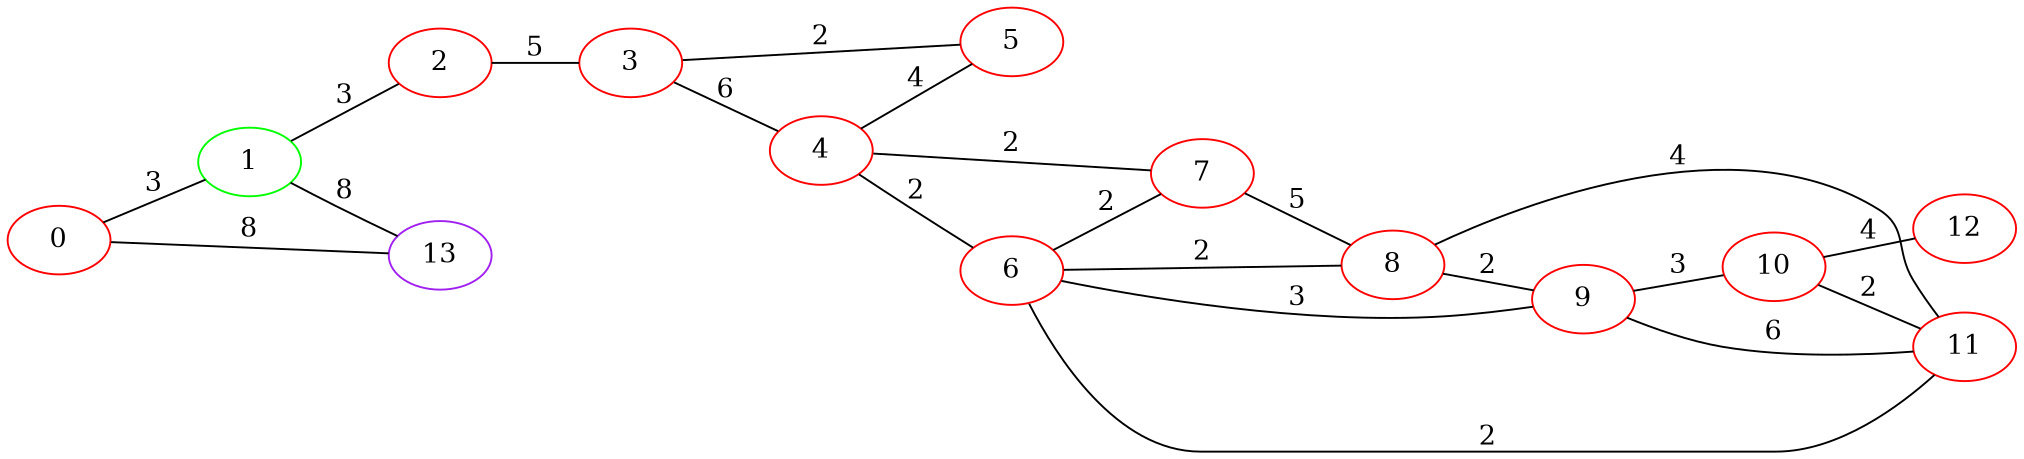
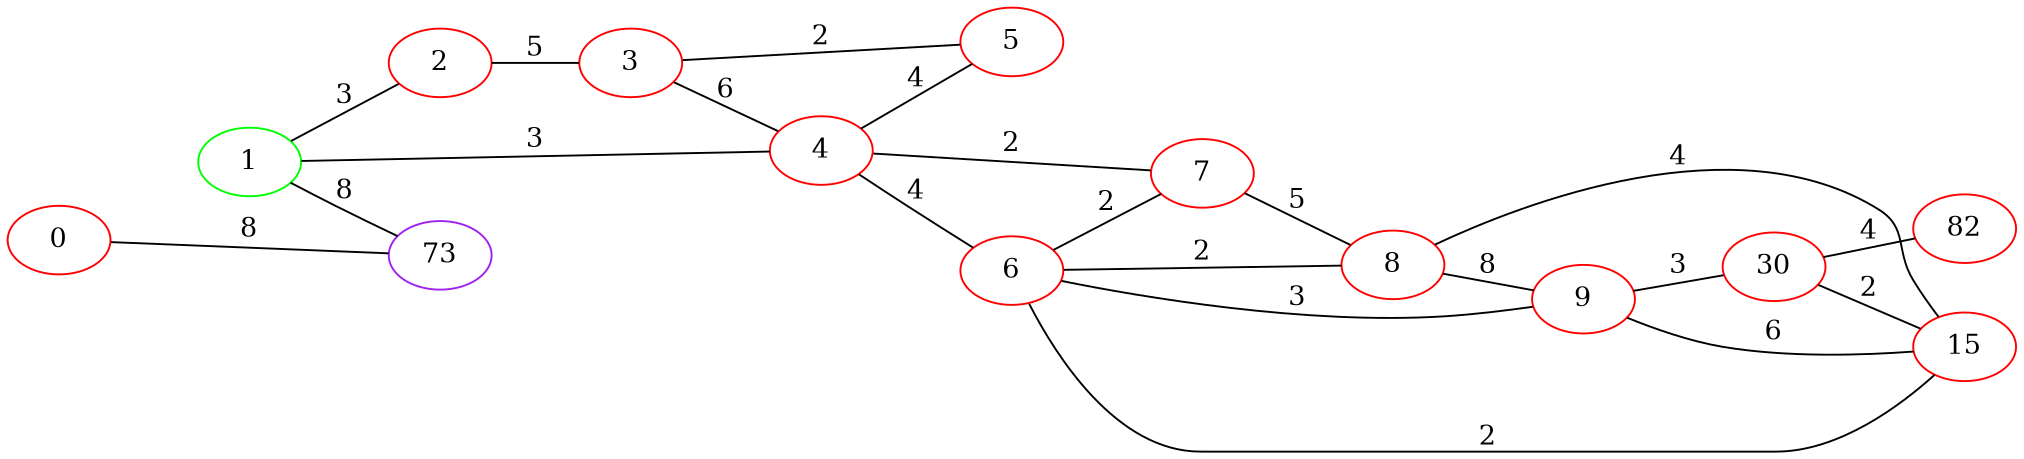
(917, 192) -> (917, 192)
(154, 201) -> (536, 156)
(1965, 229) -> (1965, 229)
(440, 255) -> (440, 255)
(1488, 266) -> (1488, 266)
(1774, 267) -> (1774, 267)
(1965, 347) -> (1965, 347)
